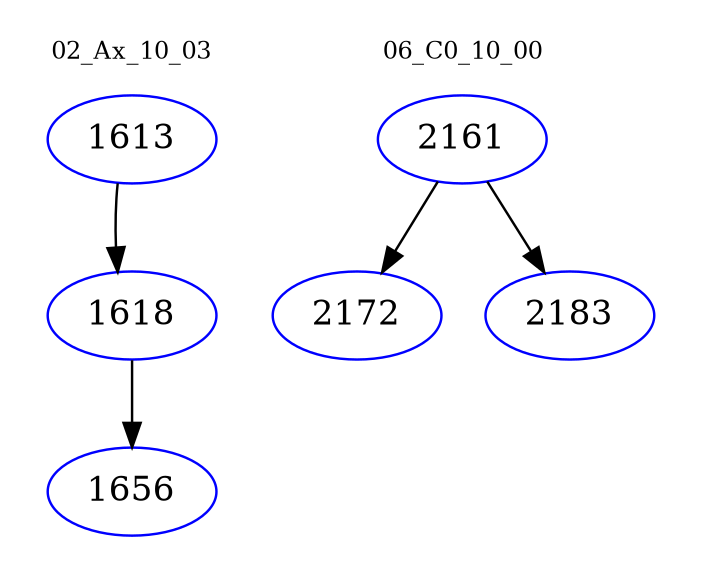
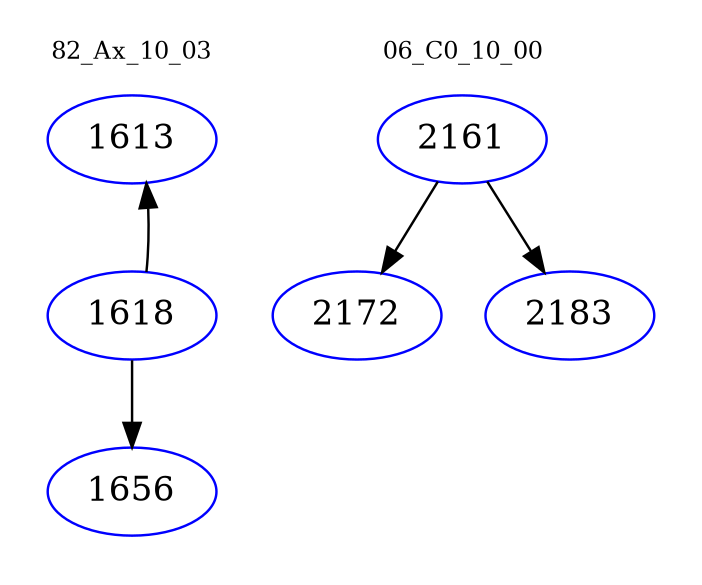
(132, 53) -> (132, 53)
(116, 215) -> (148, 240)
